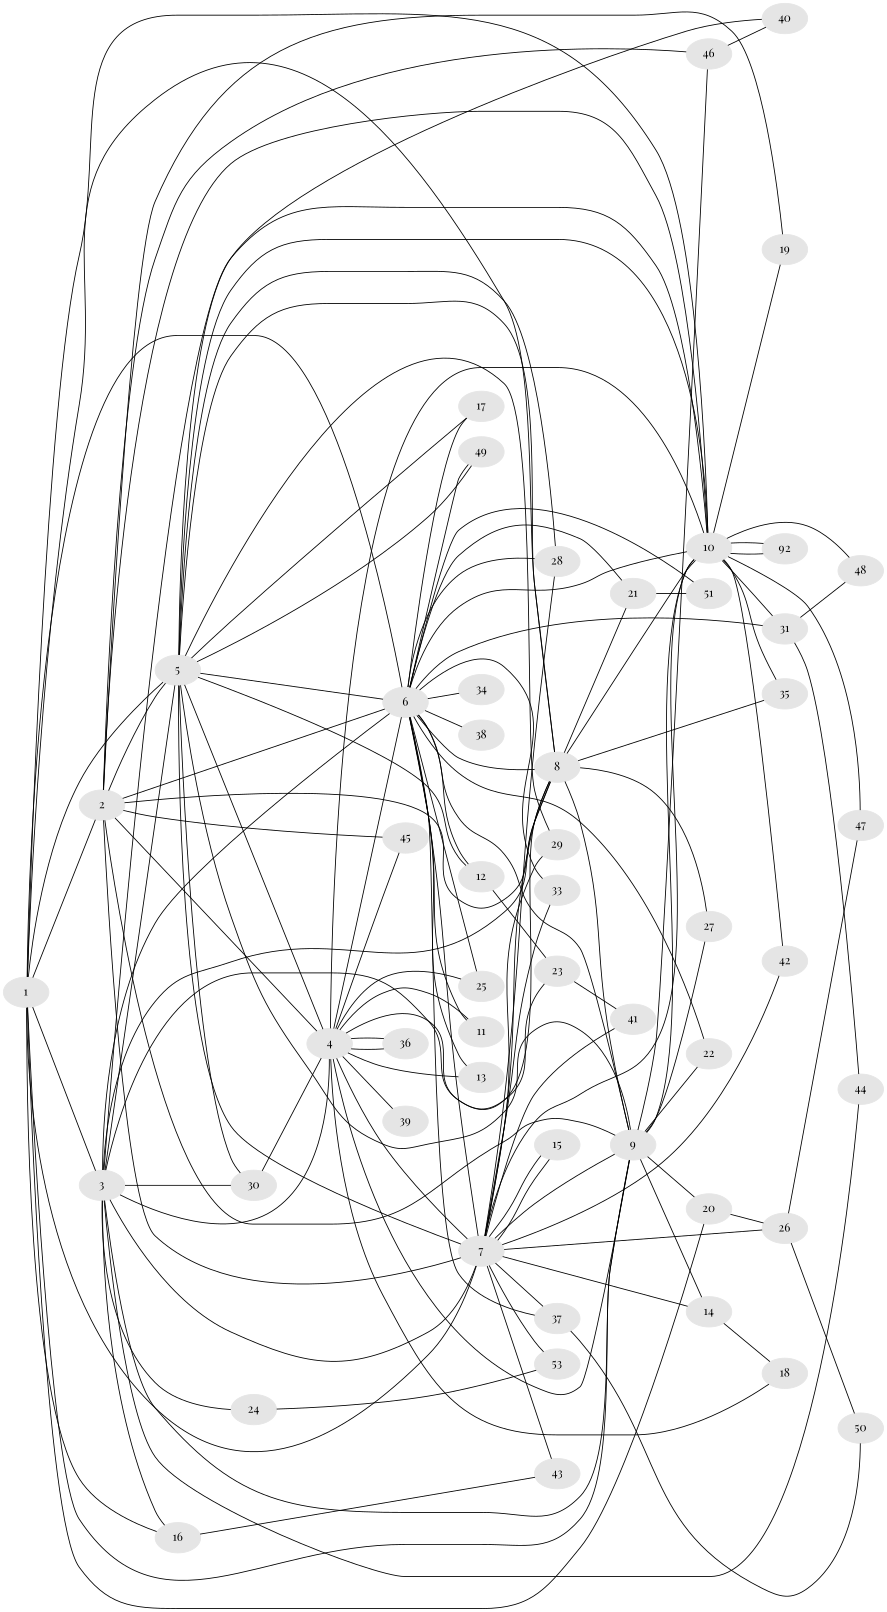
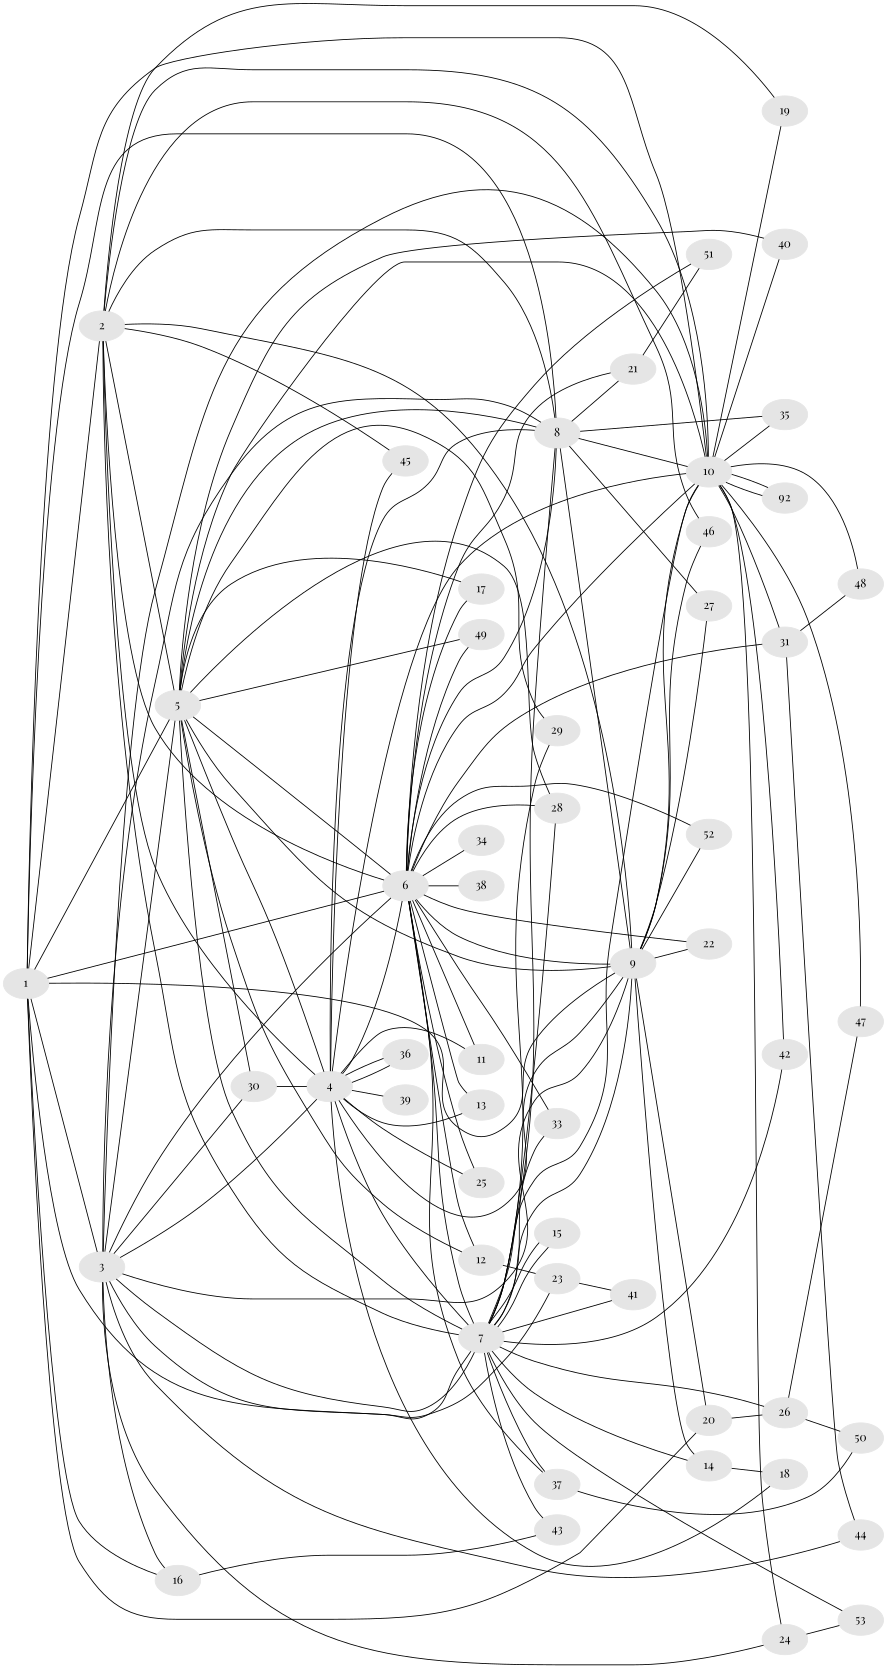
(747, 36) -> (747, 358)
none -> (709, 834)
none -> (755, 1054)
